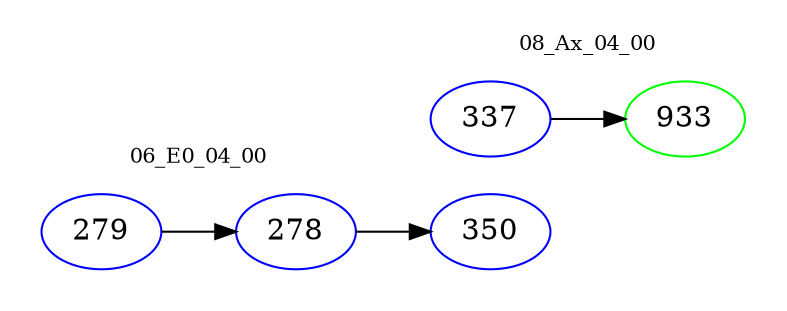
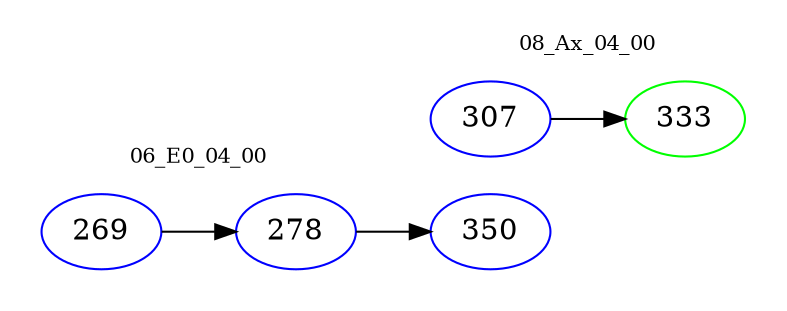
(491, 119) -> (491, 119)
(685, 119) -> (685, 119)
(101, 232) -> (101, 232)
